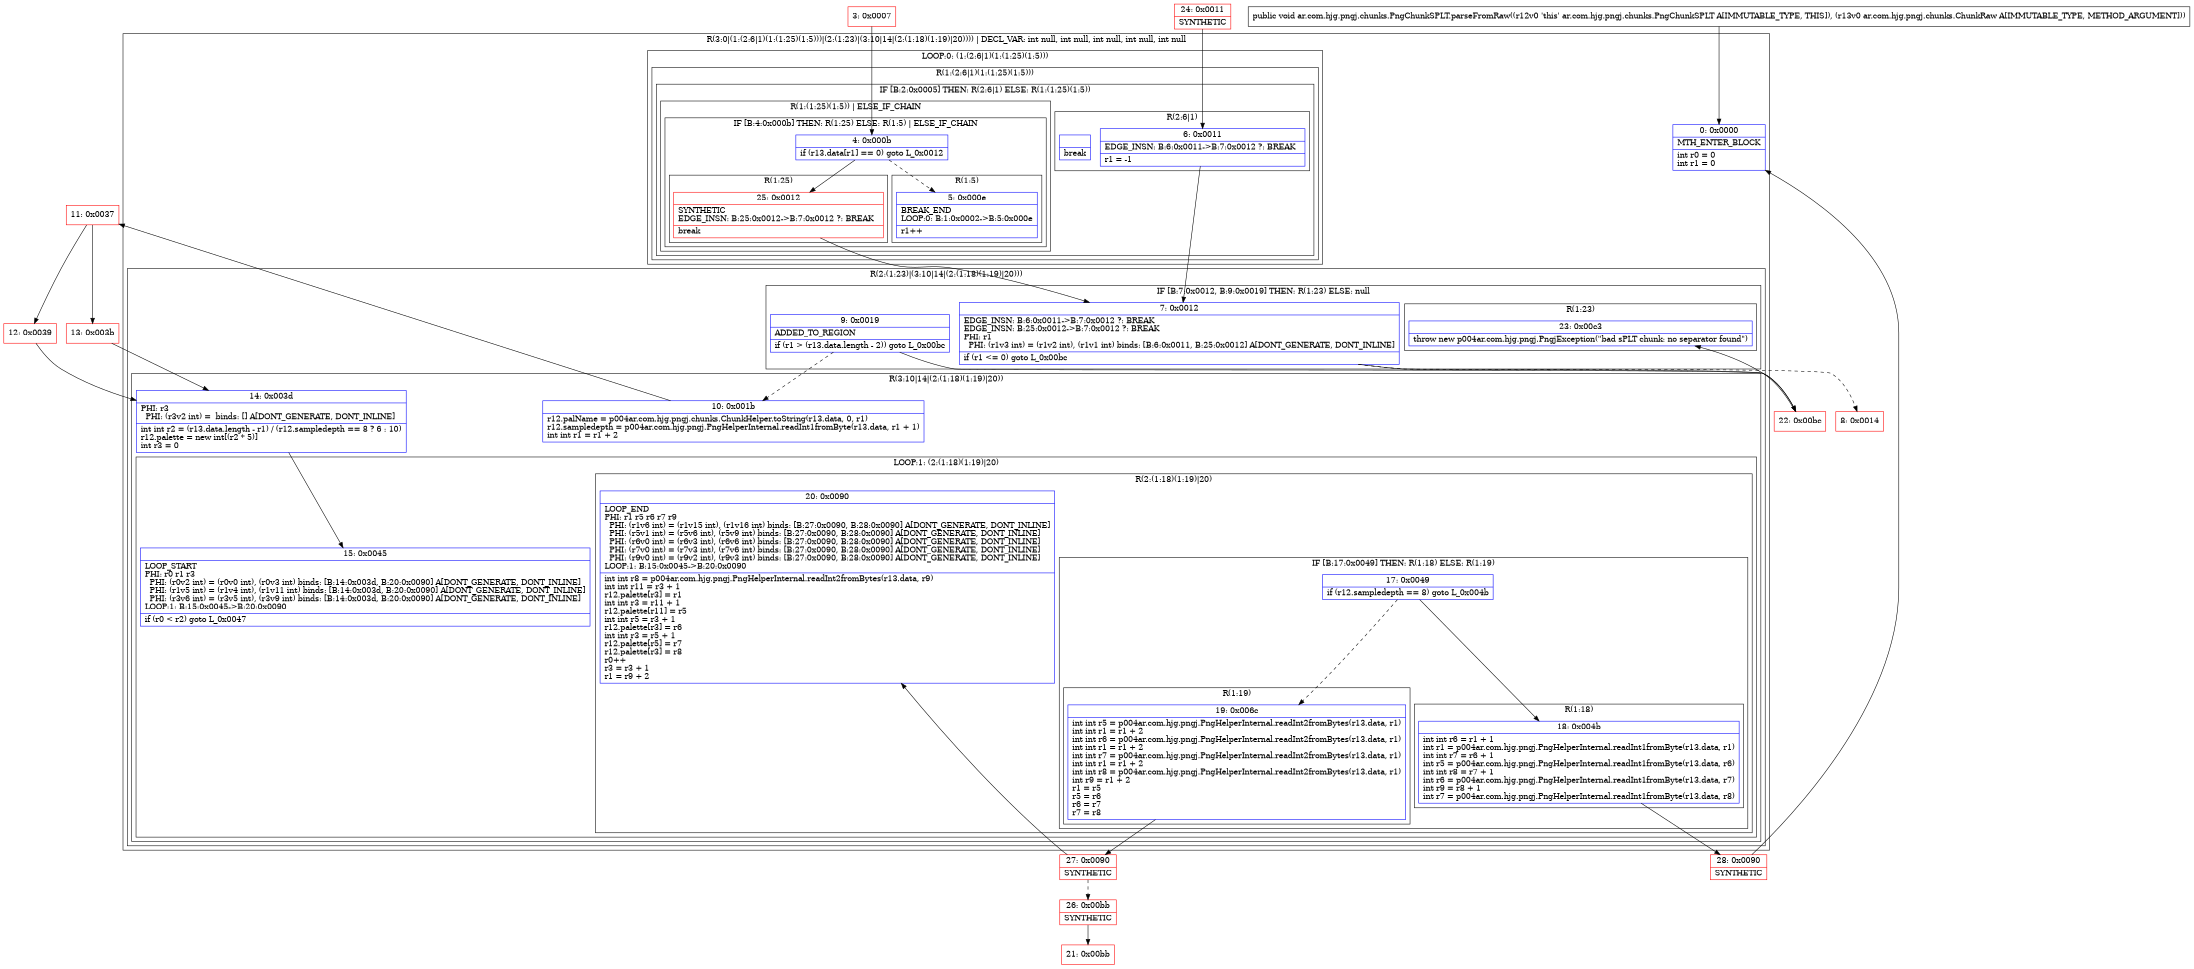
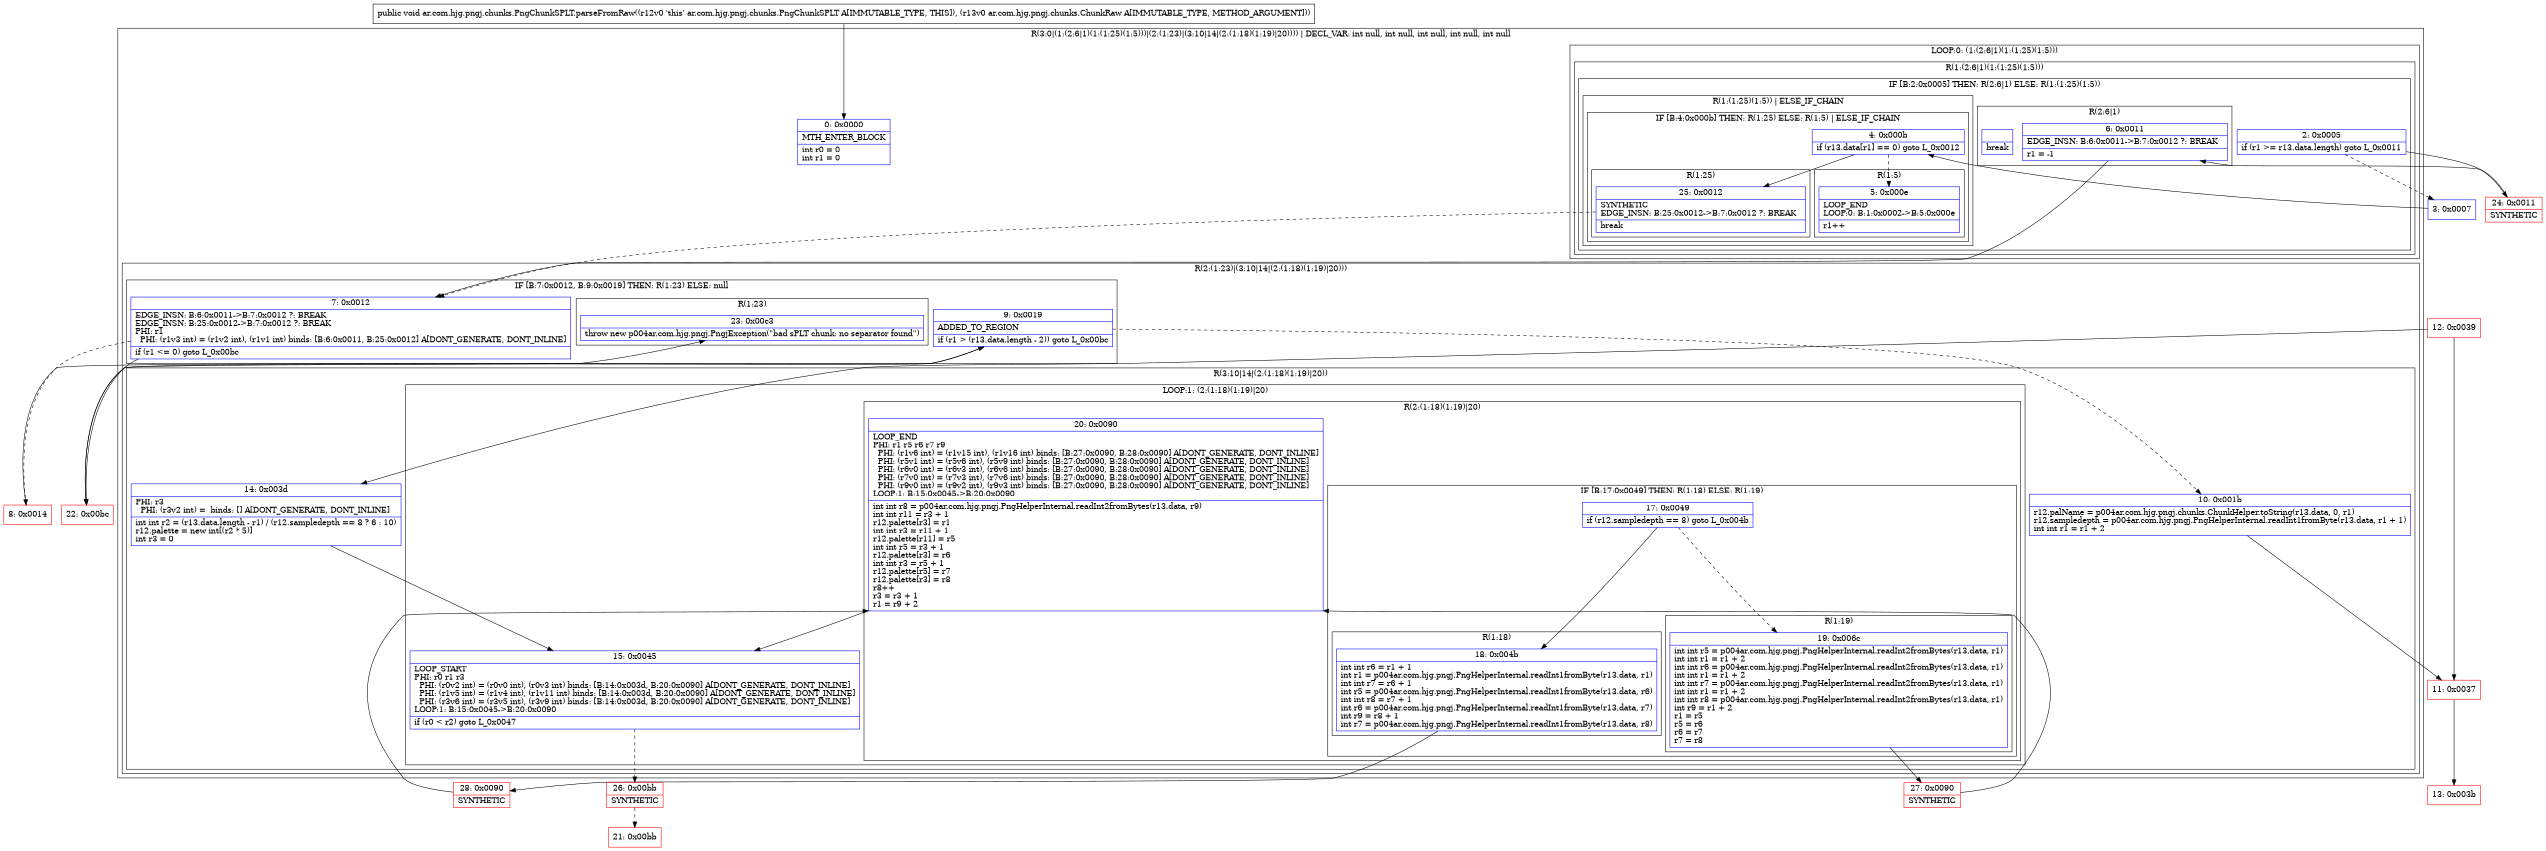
(872, 17) -> (2452, 210)
none -> (2322, 142)
(926, 211) -> (1846, 205)
(778, 215) -> (1701, 210)
(60, 271) -> (2454, 506)
(972, 272) -> (1017, 230)
none -> (446, 364)
(158, 366) -> none
(1899, 509) -> (516, 613)
none -> (814, 630)
(615, 660) -> (884, 588)
(1088, 887) -> (635, 753)
(1088, 932) -> (635, 815)
